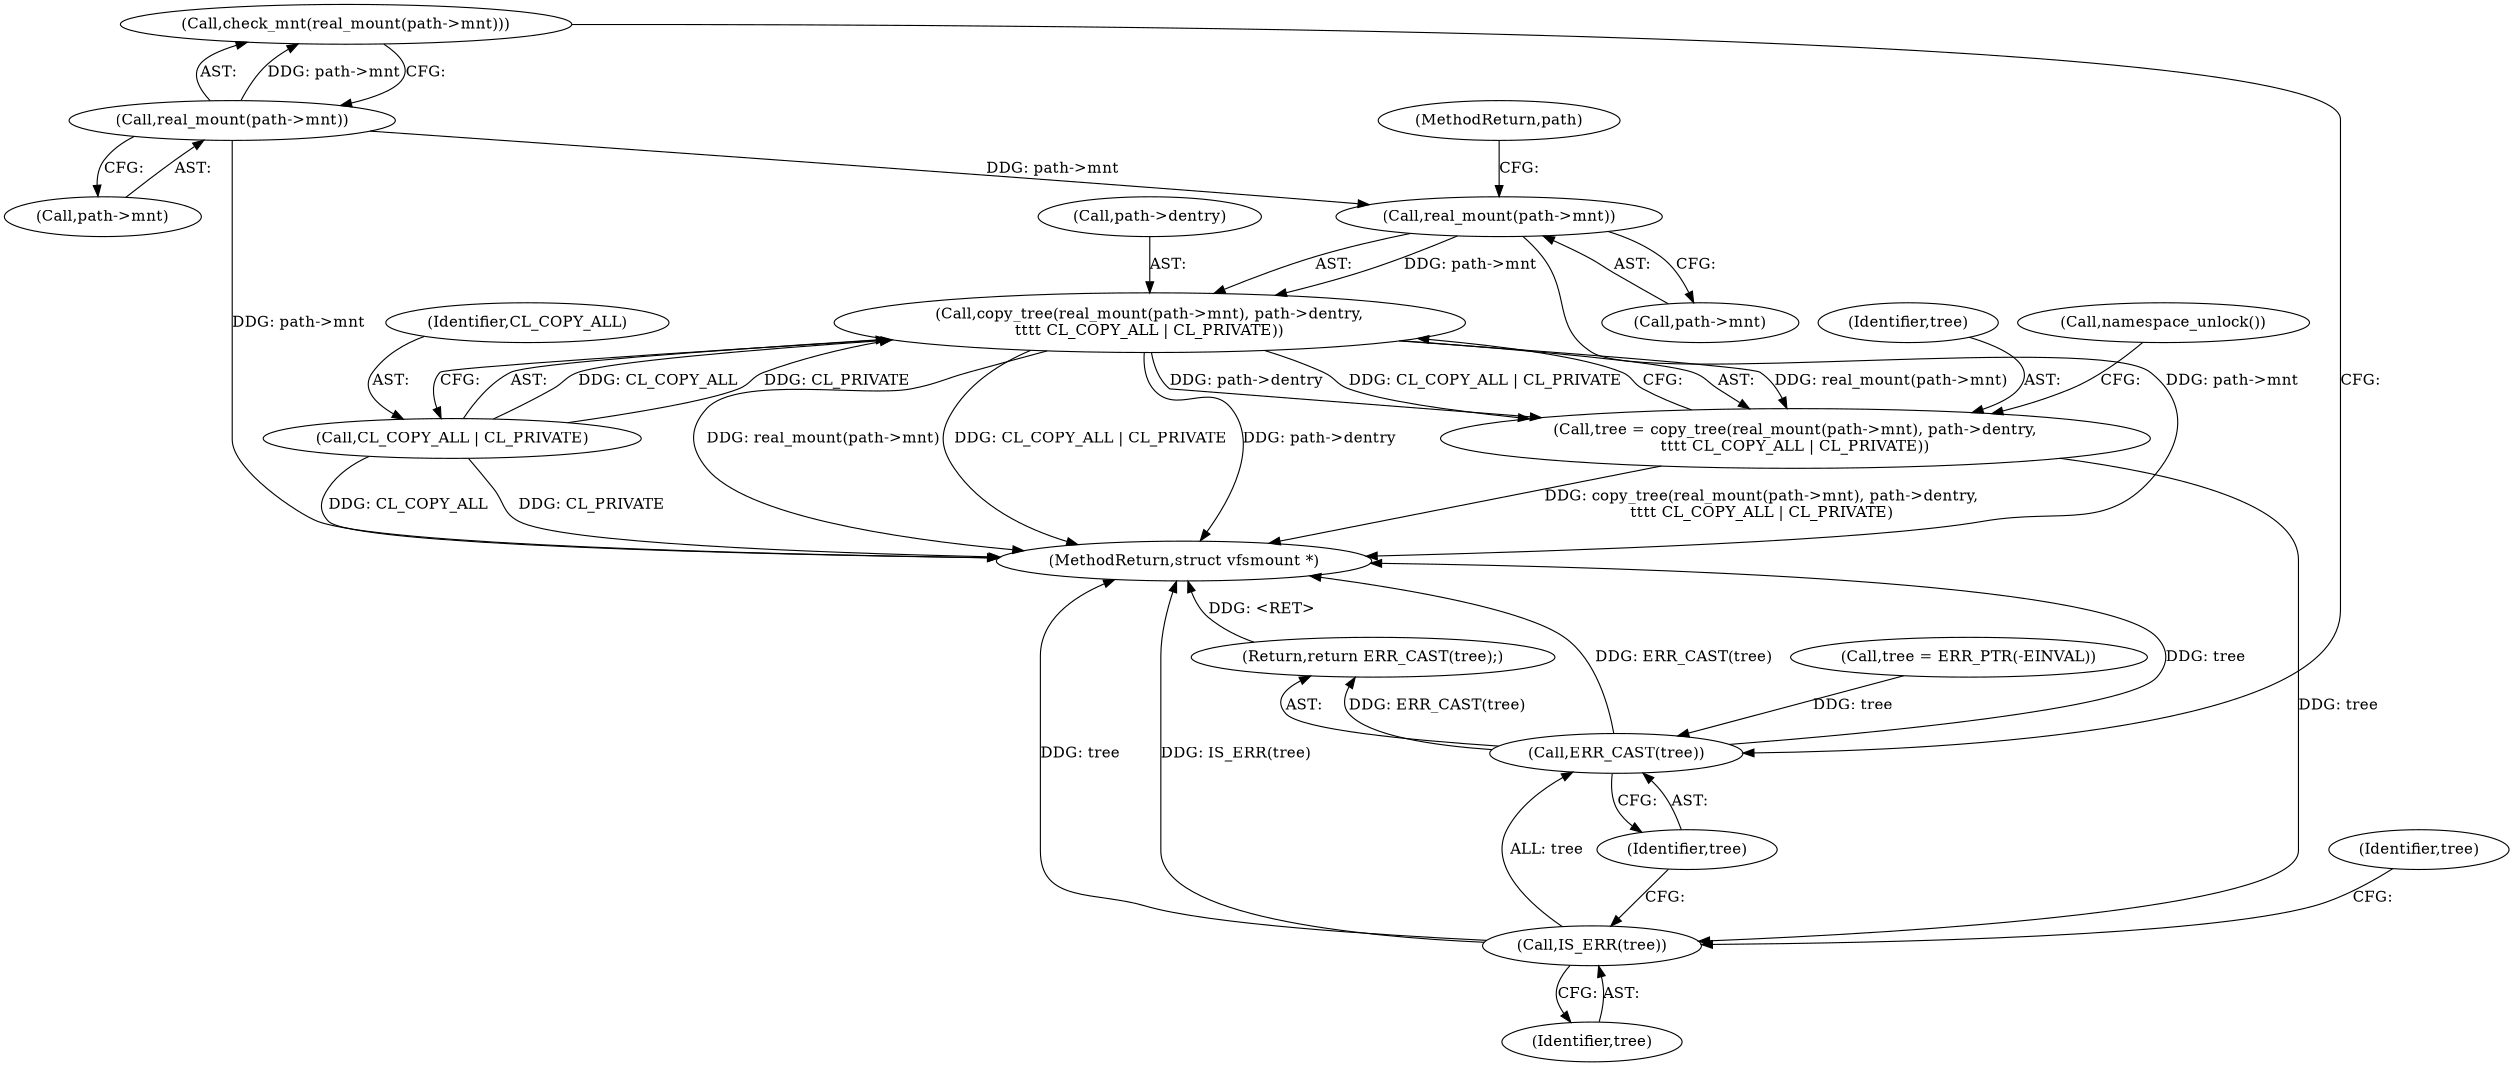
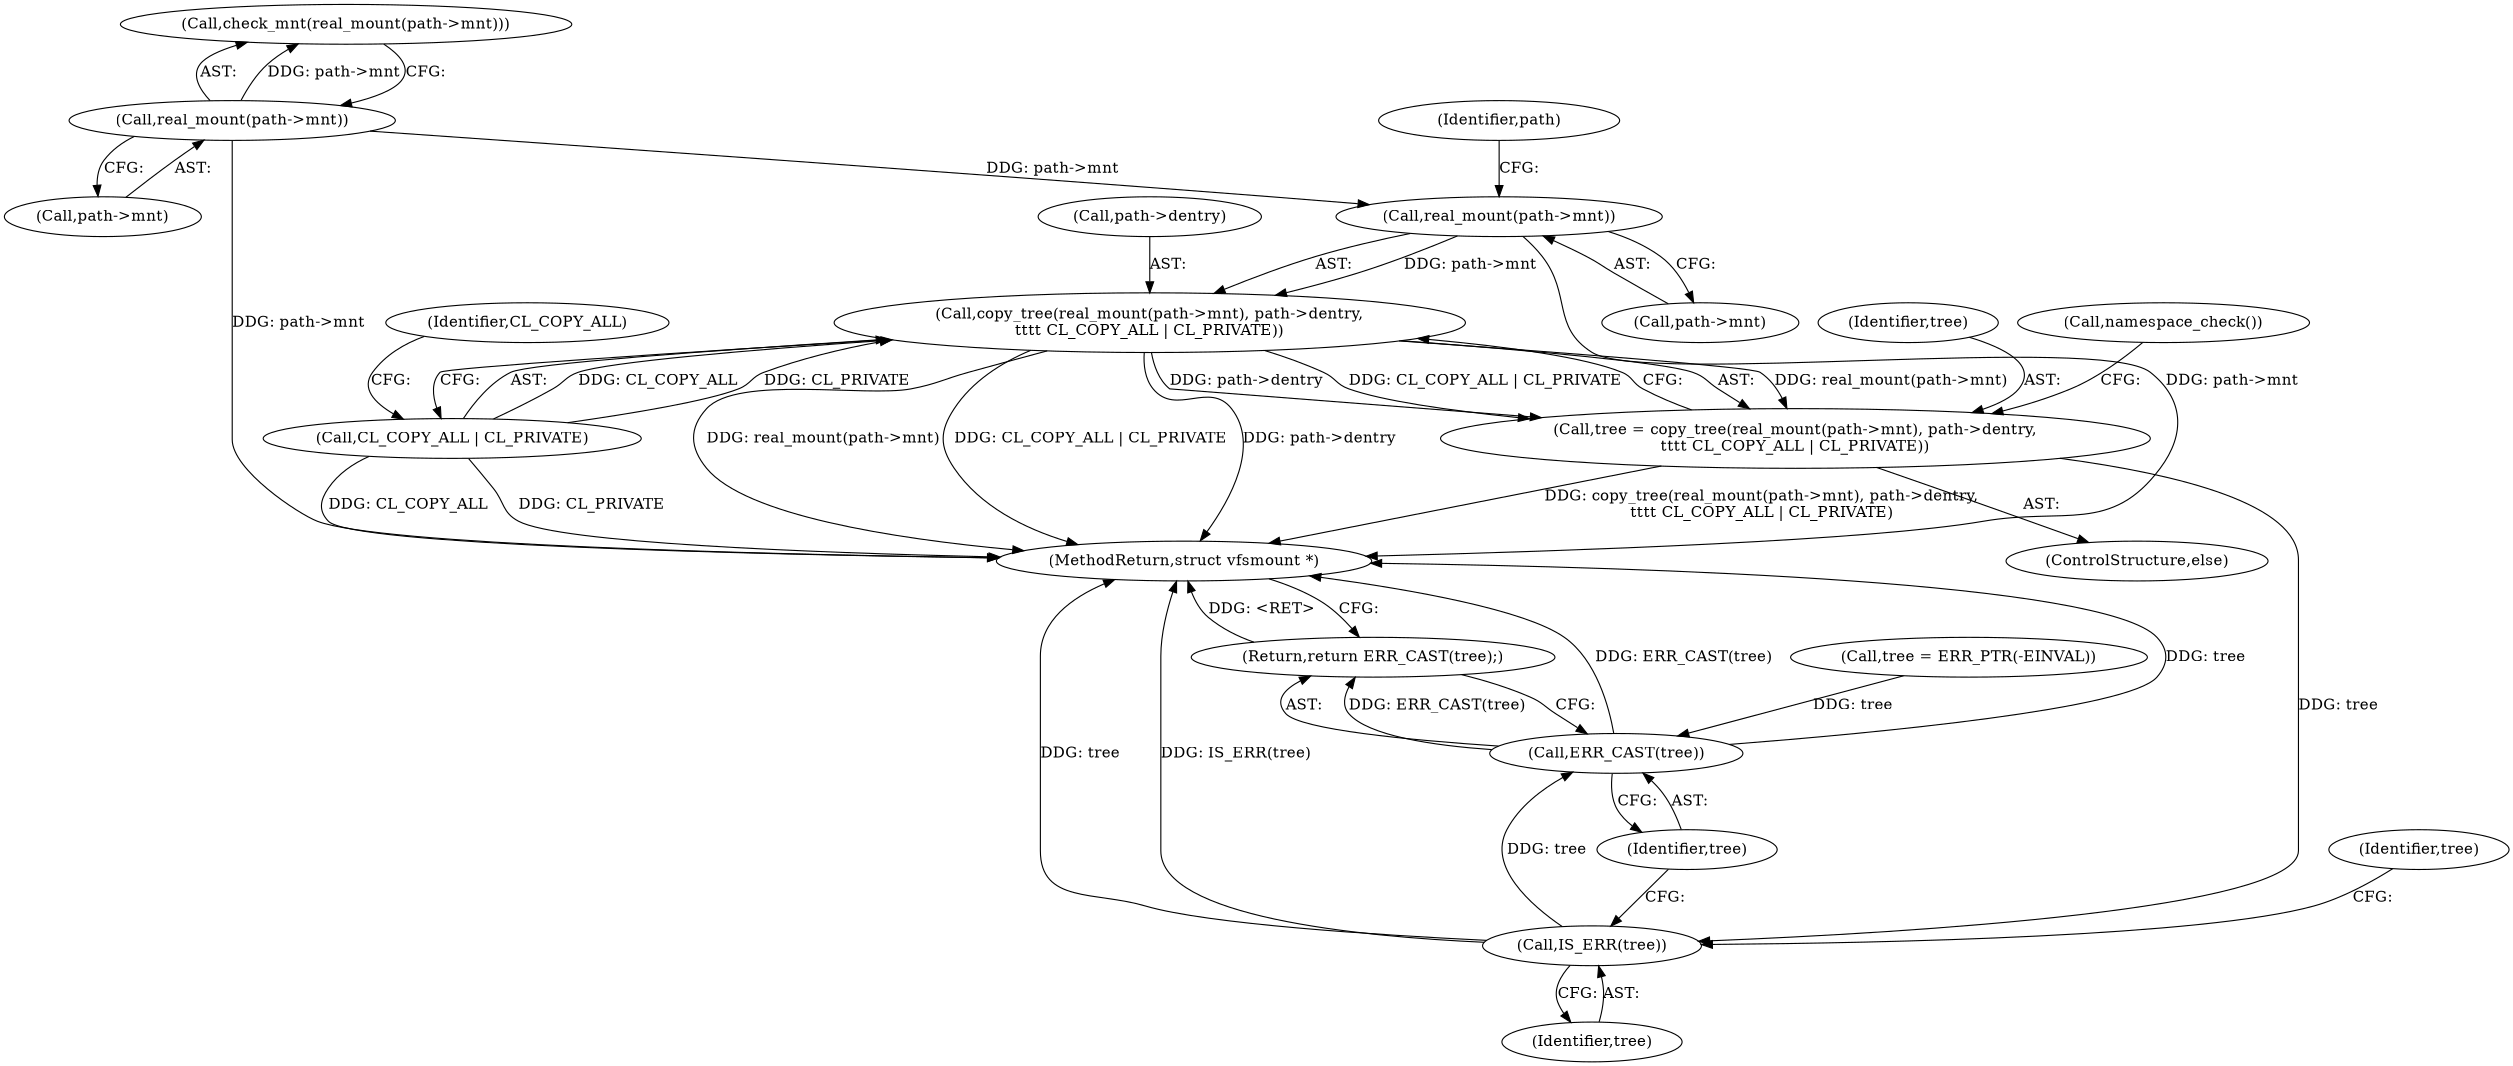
(2021, 59) -> (1523, 694)
(1499, 121) -> (1499, 121)
(2164, 323) -> (2164, 323)
(394, 381) -> (394, 381)
none -> (2137, 561)
none -> (1314, 598)
(1547, 850) -> (1547, 850)
